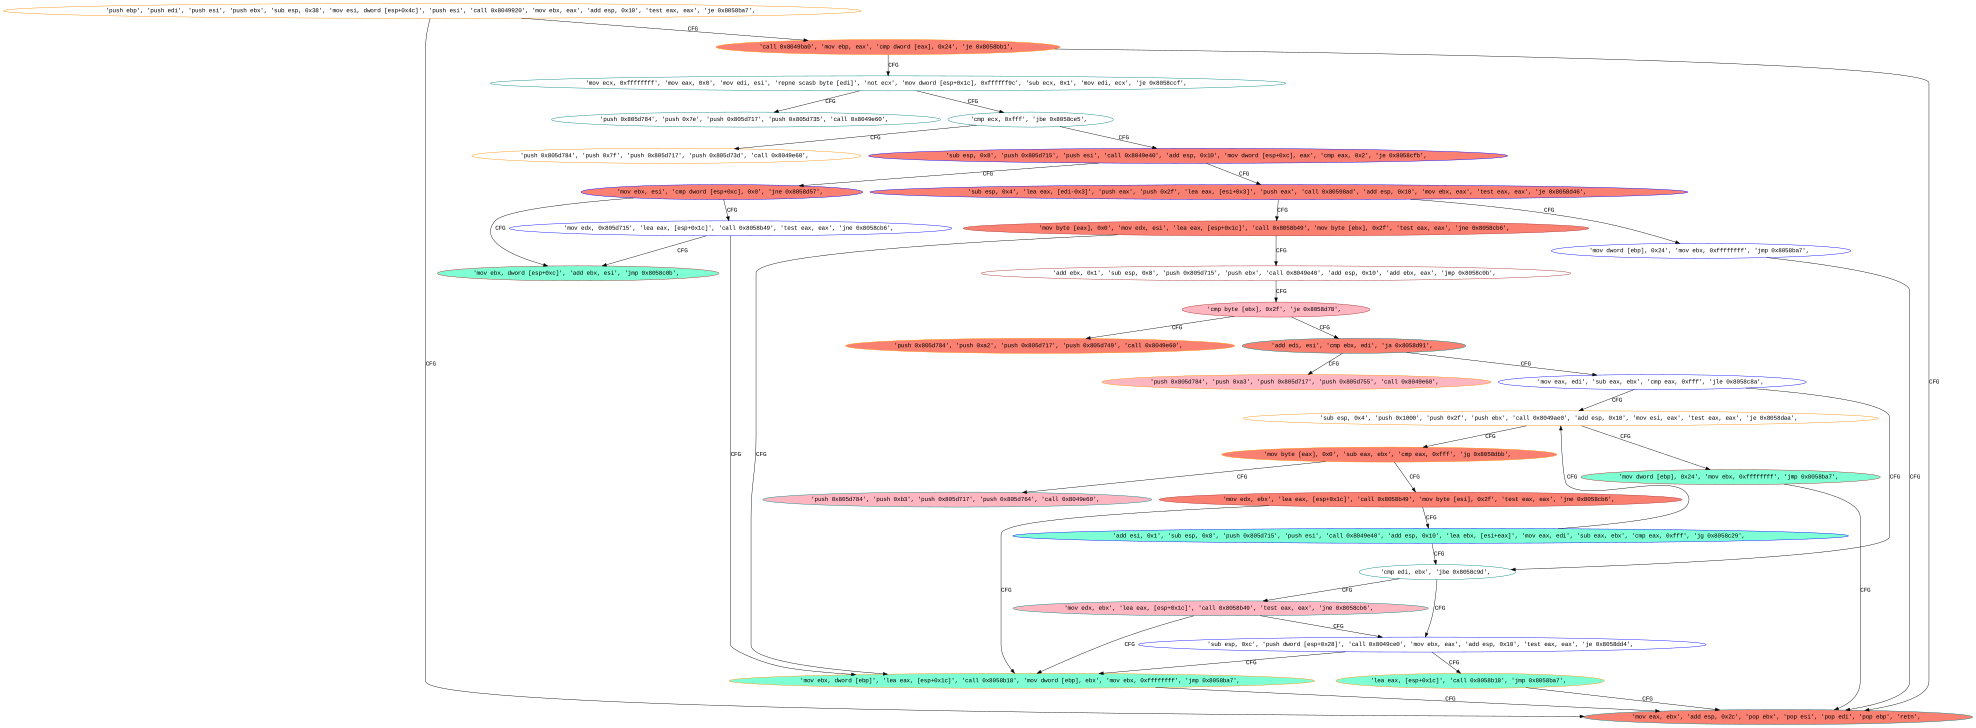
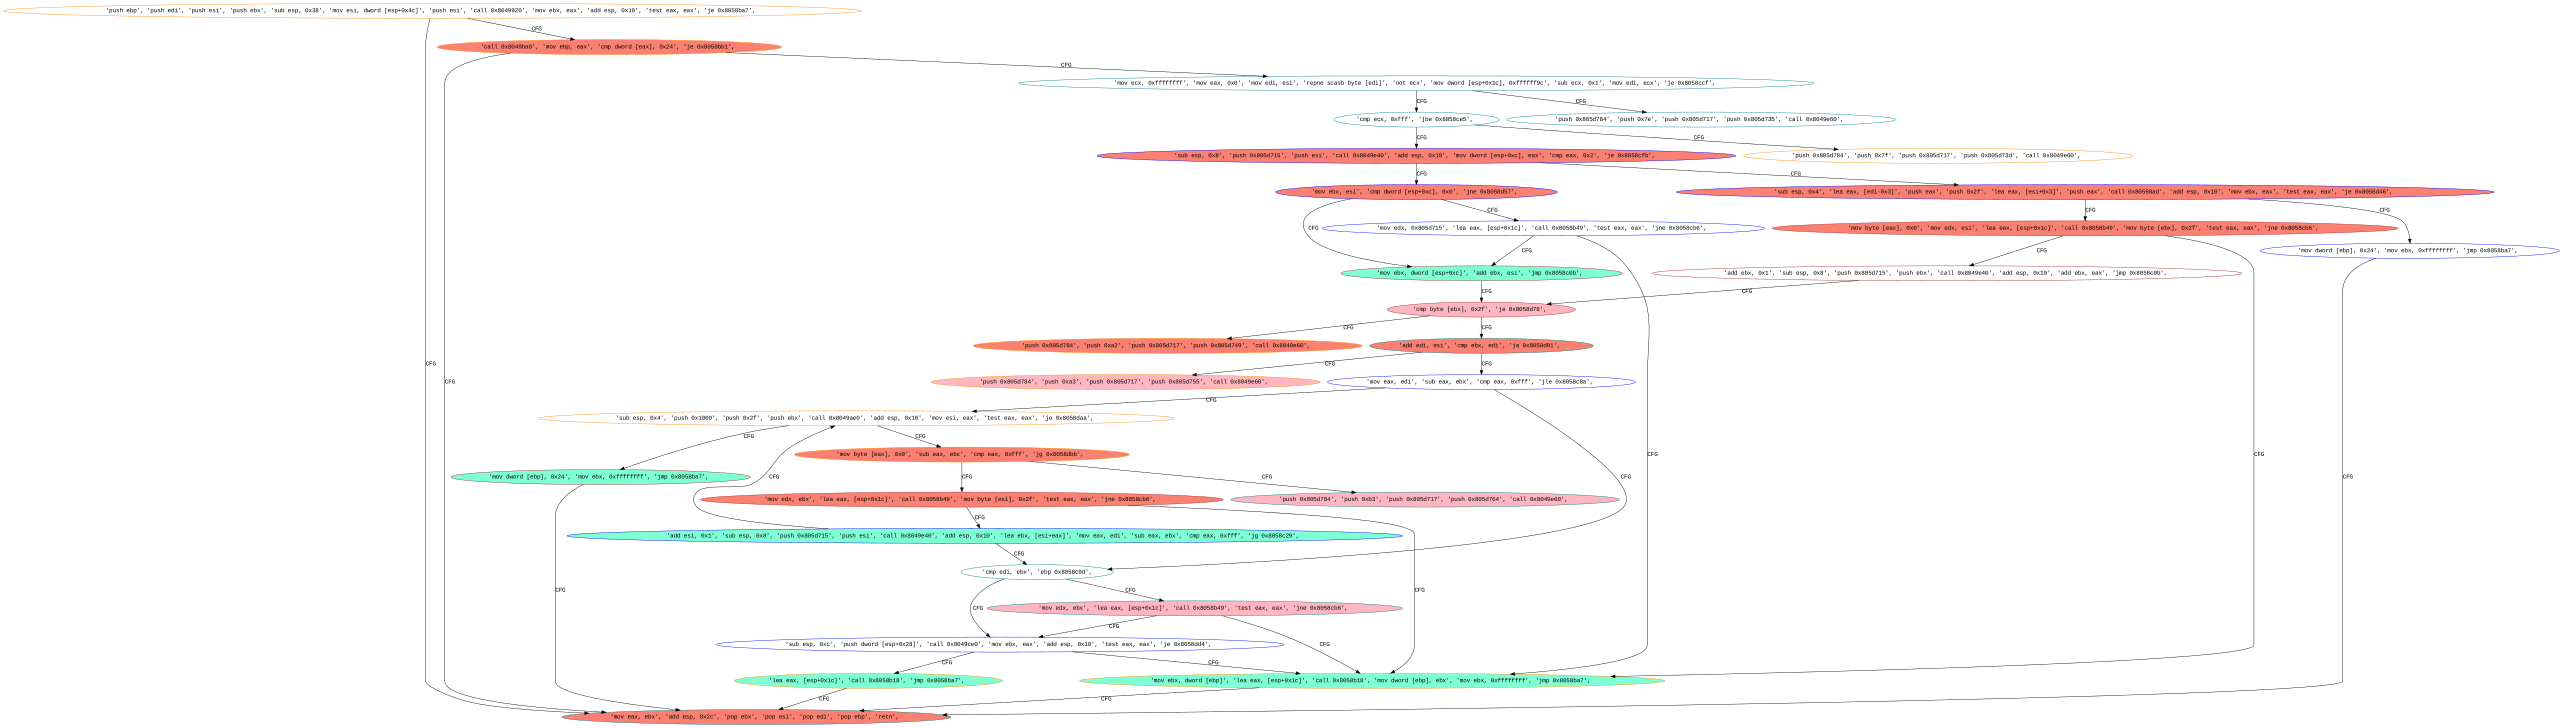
none -> (1481, 289)
(1437, 572) -> (1037, 572)
